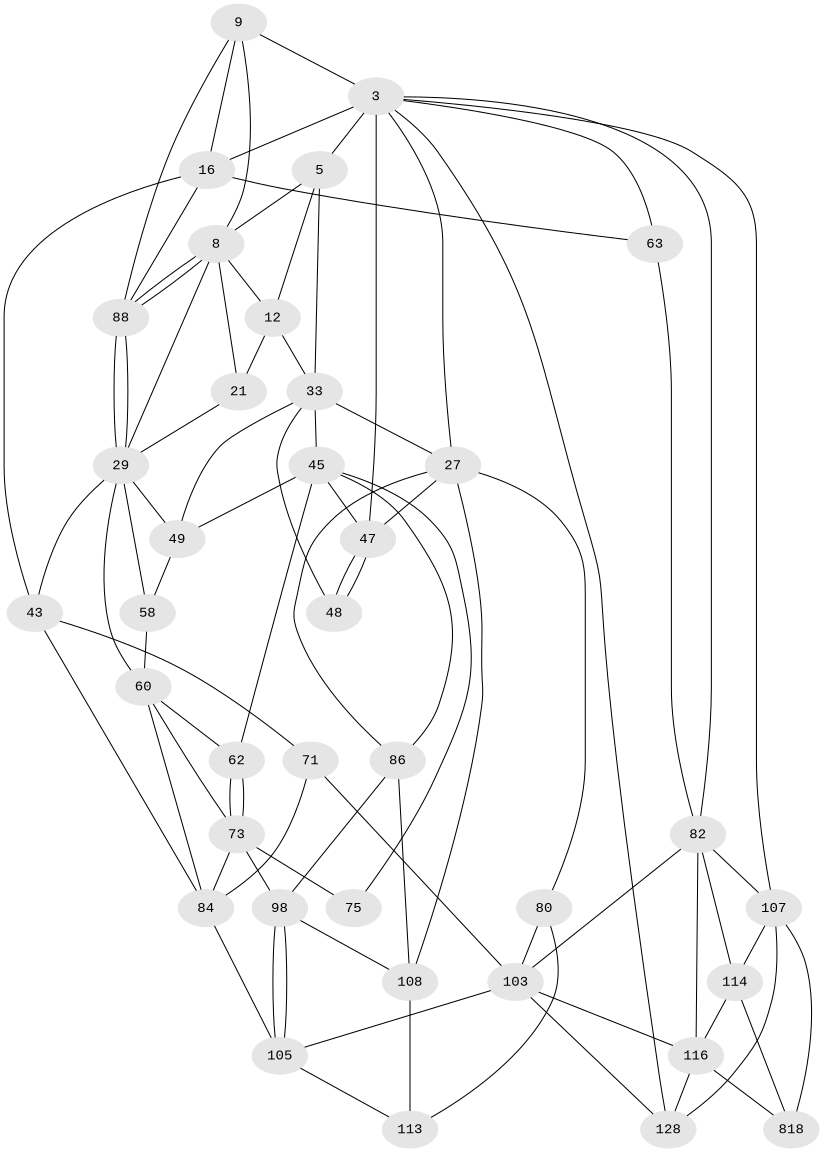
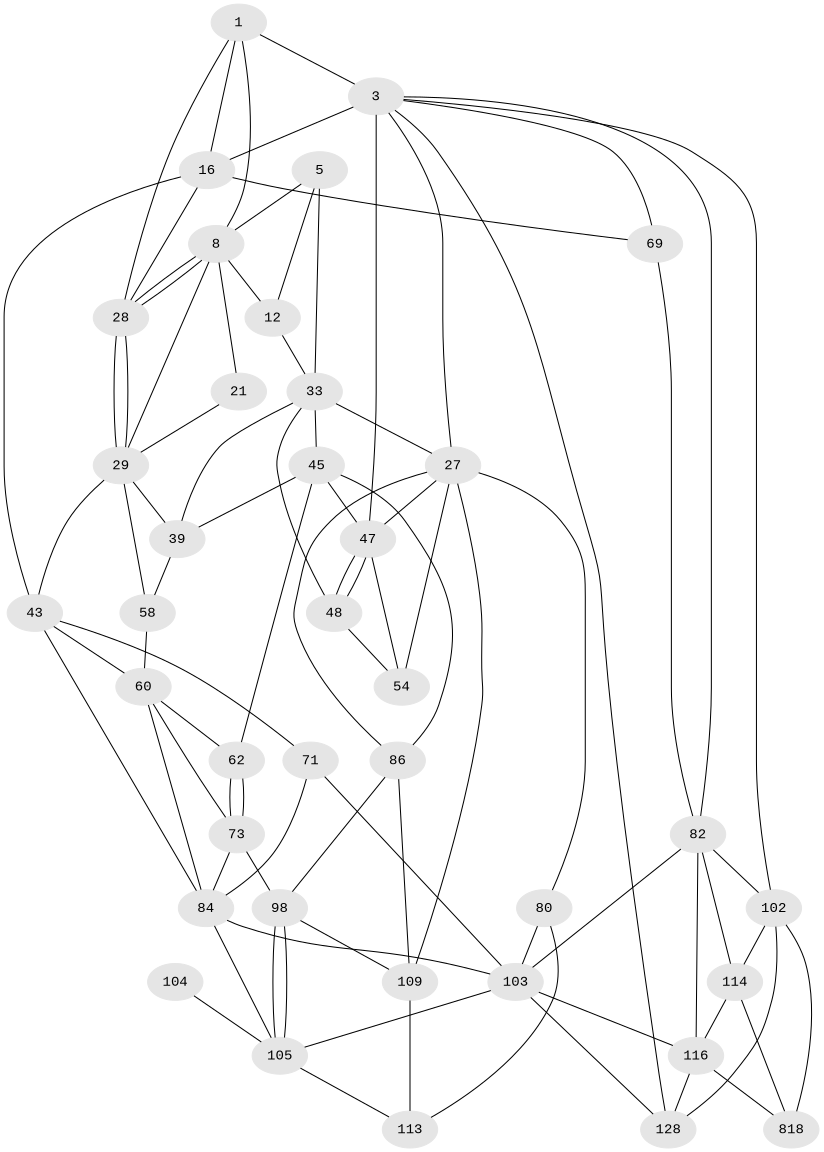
(239, 23) -> (239, 23)
(348, 133) -> none
(655, 244) -> (655, 244)
(121, 318) -> (121, 318)
(256, 355) -> none
(177, 539) -> (177, 539)
(104, 579) -> (89, 650)
none -> (402, 687)
(354, 908) -> none
(774, 908) -> (774, 908)
none -> (371, 951)
none -> (175, 982)
(410, 982) -> (410, 982)
